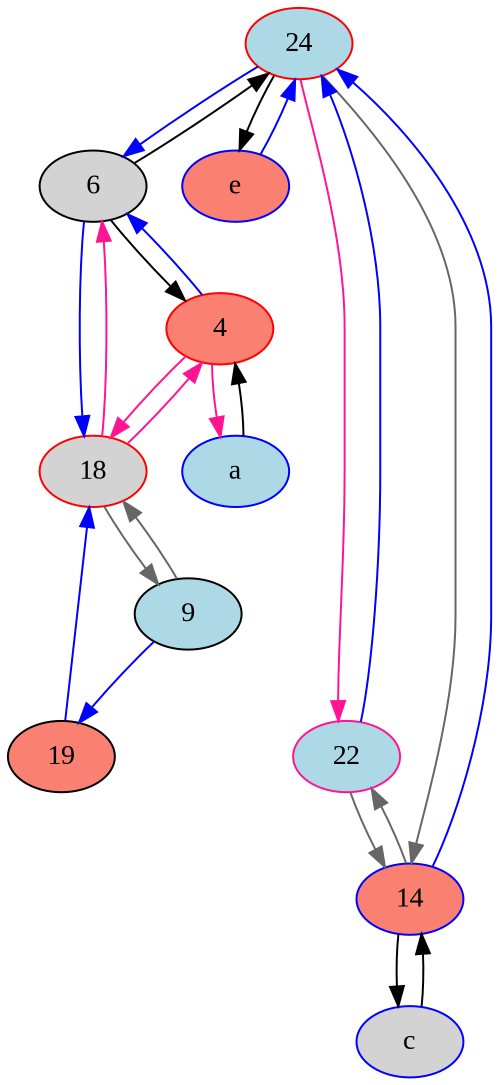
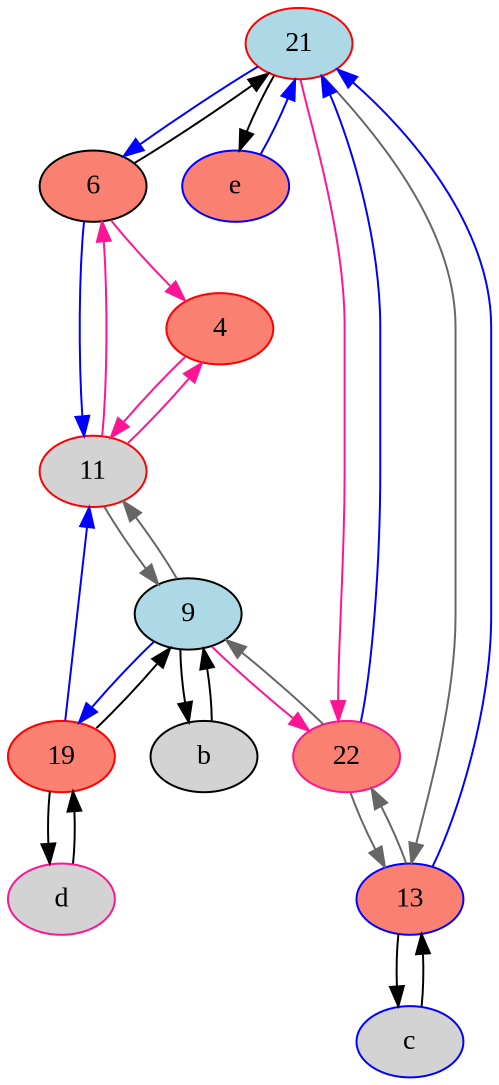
(299, 44) -> (299, 44)
(93, 186) -> (93, 186)
(140, 254) -> (140, 254)
(173, 261) -> none
(93, 471) -> (93, 471)
(236, 471) -> none
none -> (252, 683)
none -> (283, 688)
none -> (127, 697)
(61, 757) -> (61, 757)
none -> (204, 757)
(347, 757) -> (347, 757)
none -> (61, 899)
(410, 899) -> (410, 899)
